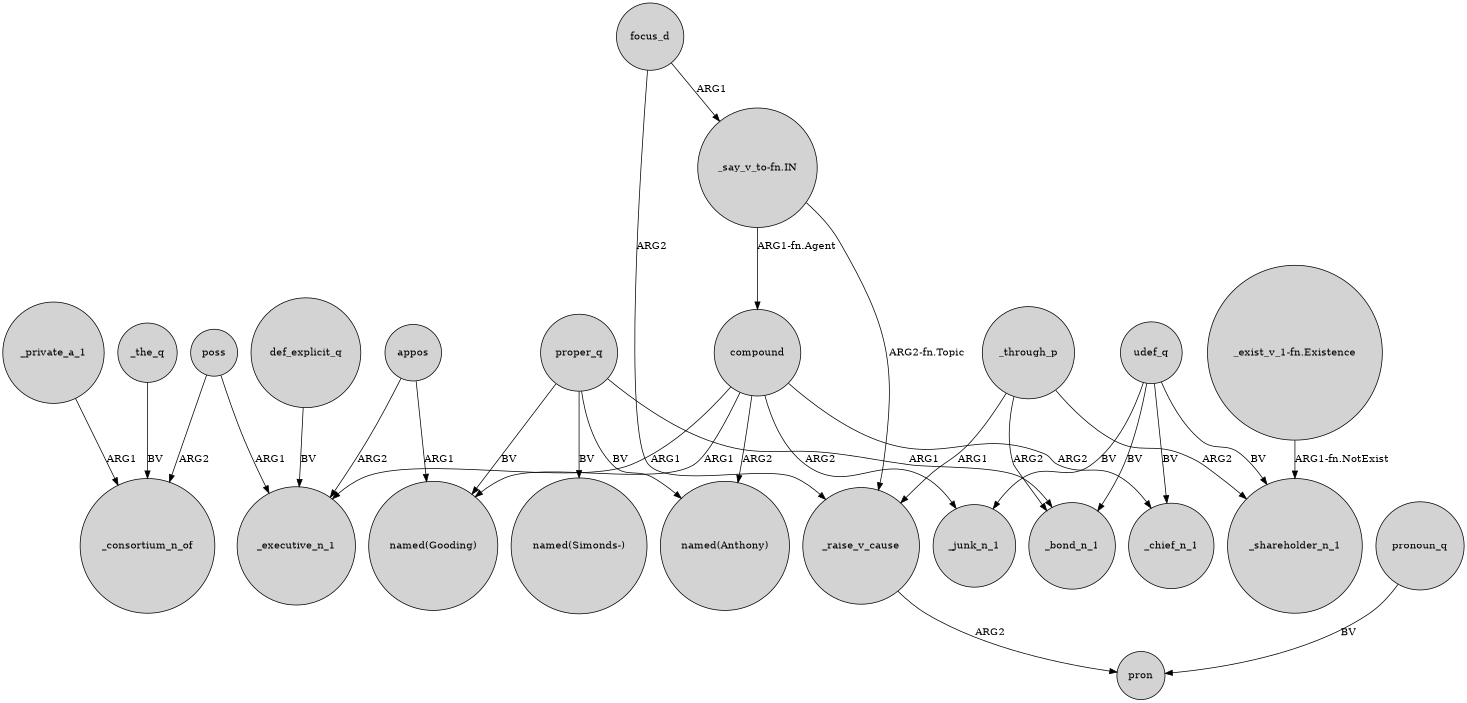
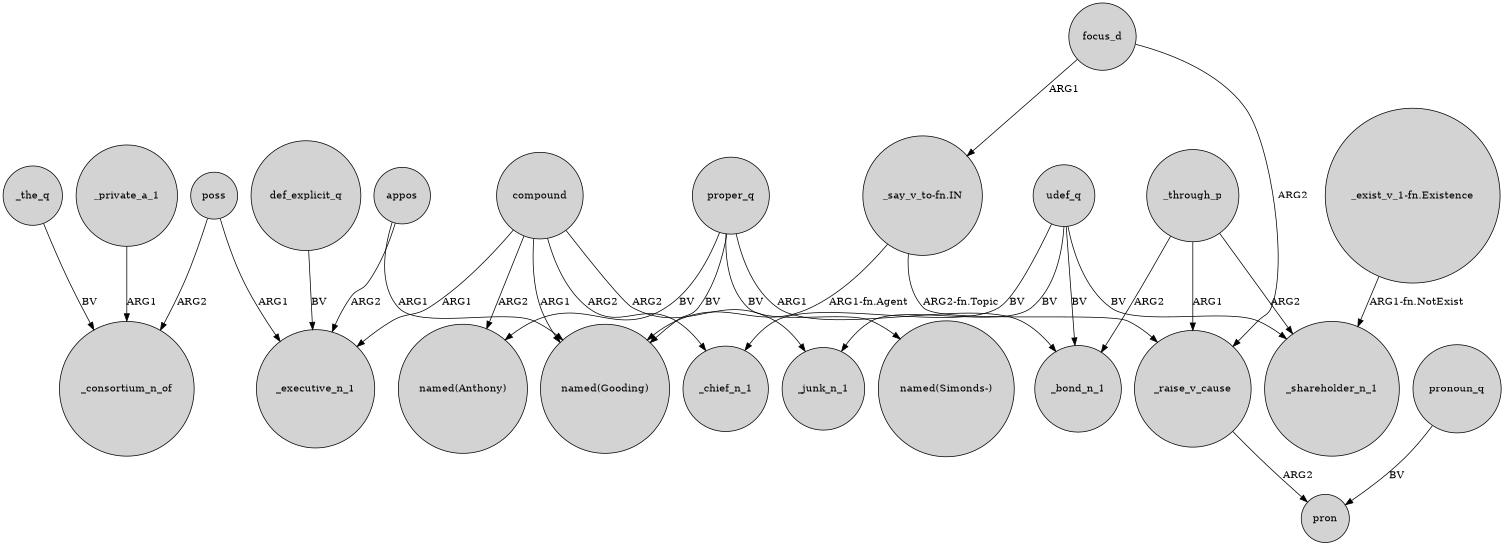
(757, 265) -> (812, 307)
